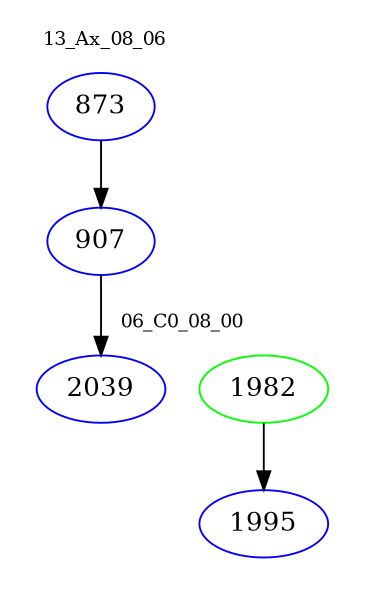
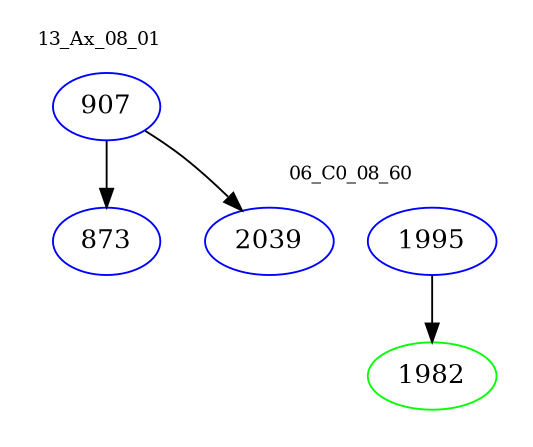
(105, 40) -> (99, 40)
(101, 165) -> (107, 165)
(182, 323) -> (351, 175)
(264, 447) -> (432, 300)
